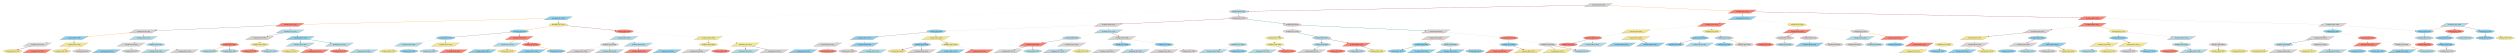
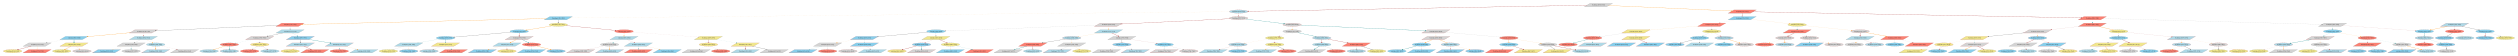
(519, 38) -> (519, 38)
